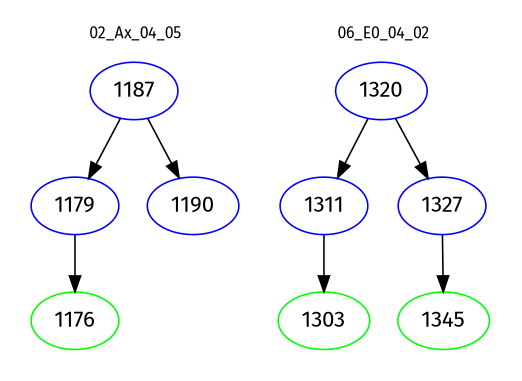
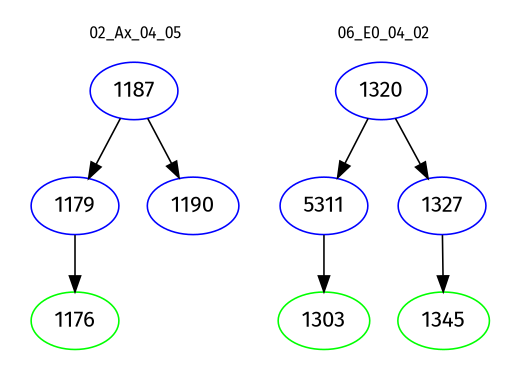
(324, 206) -> (324, 206)
